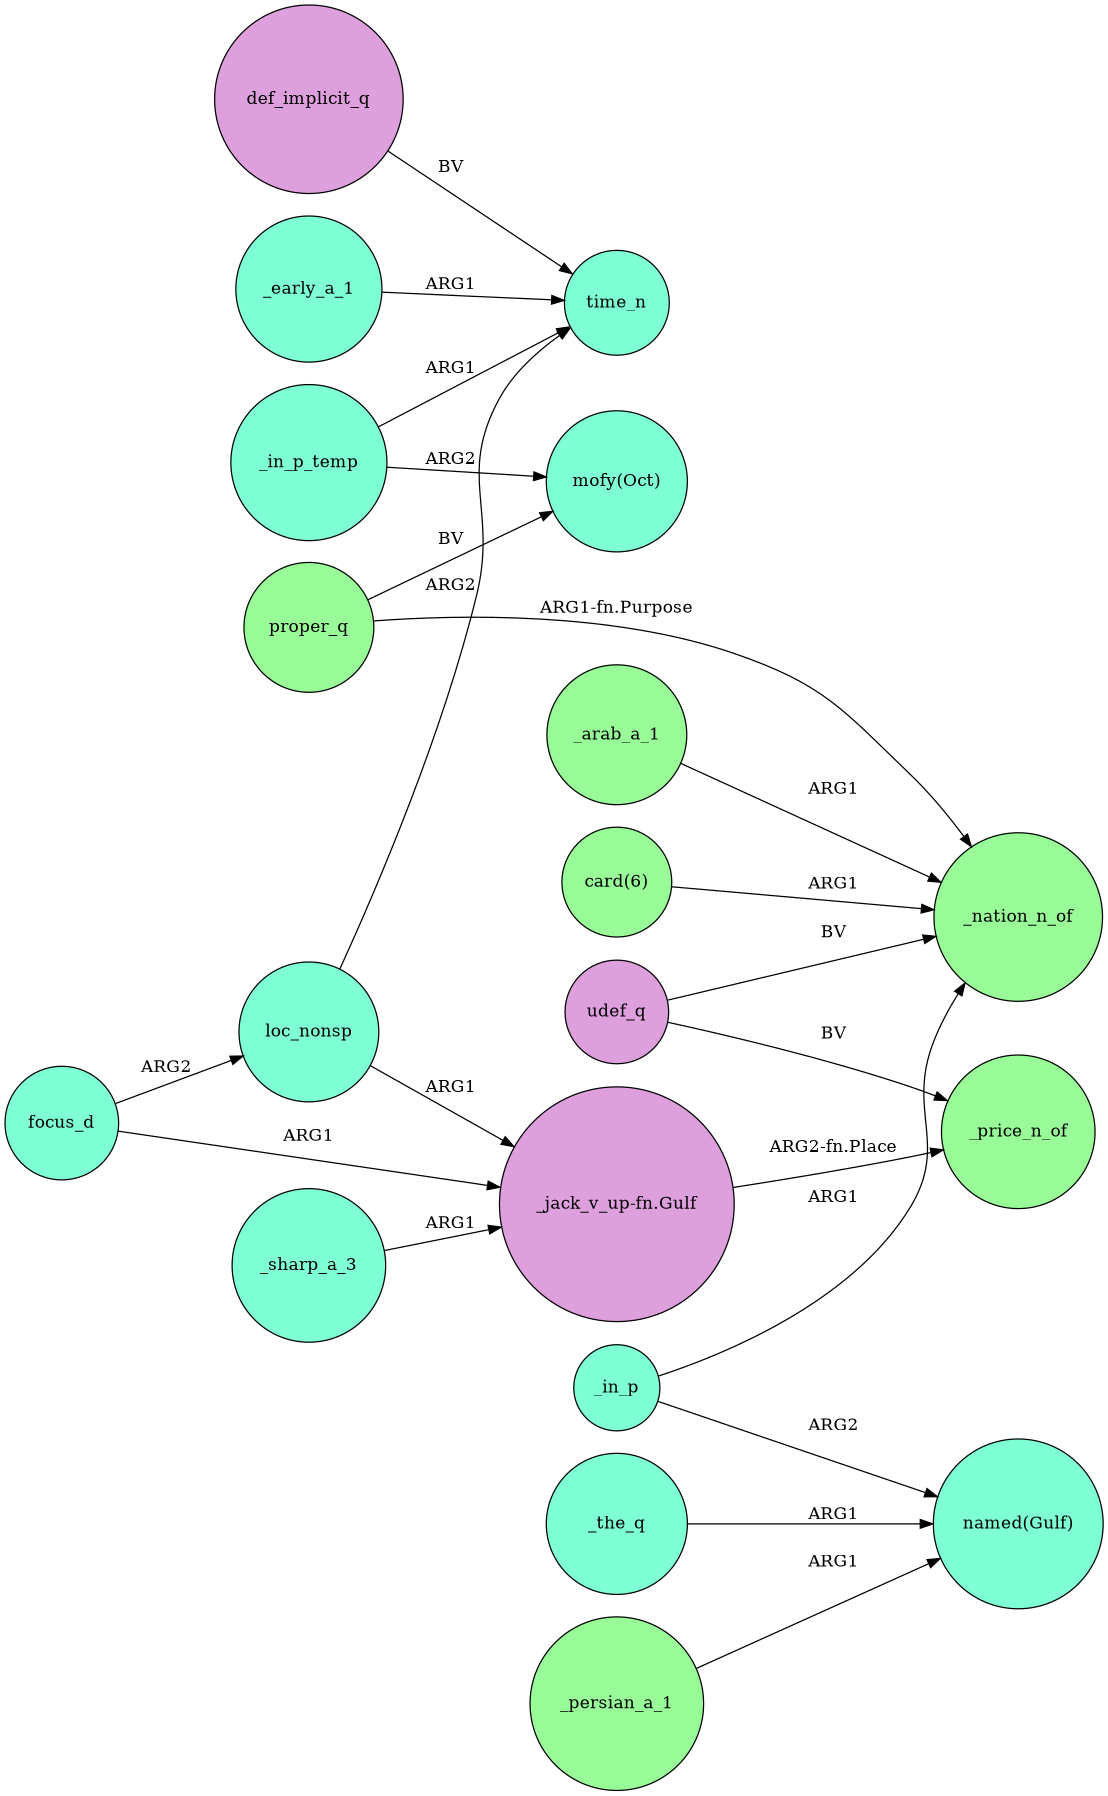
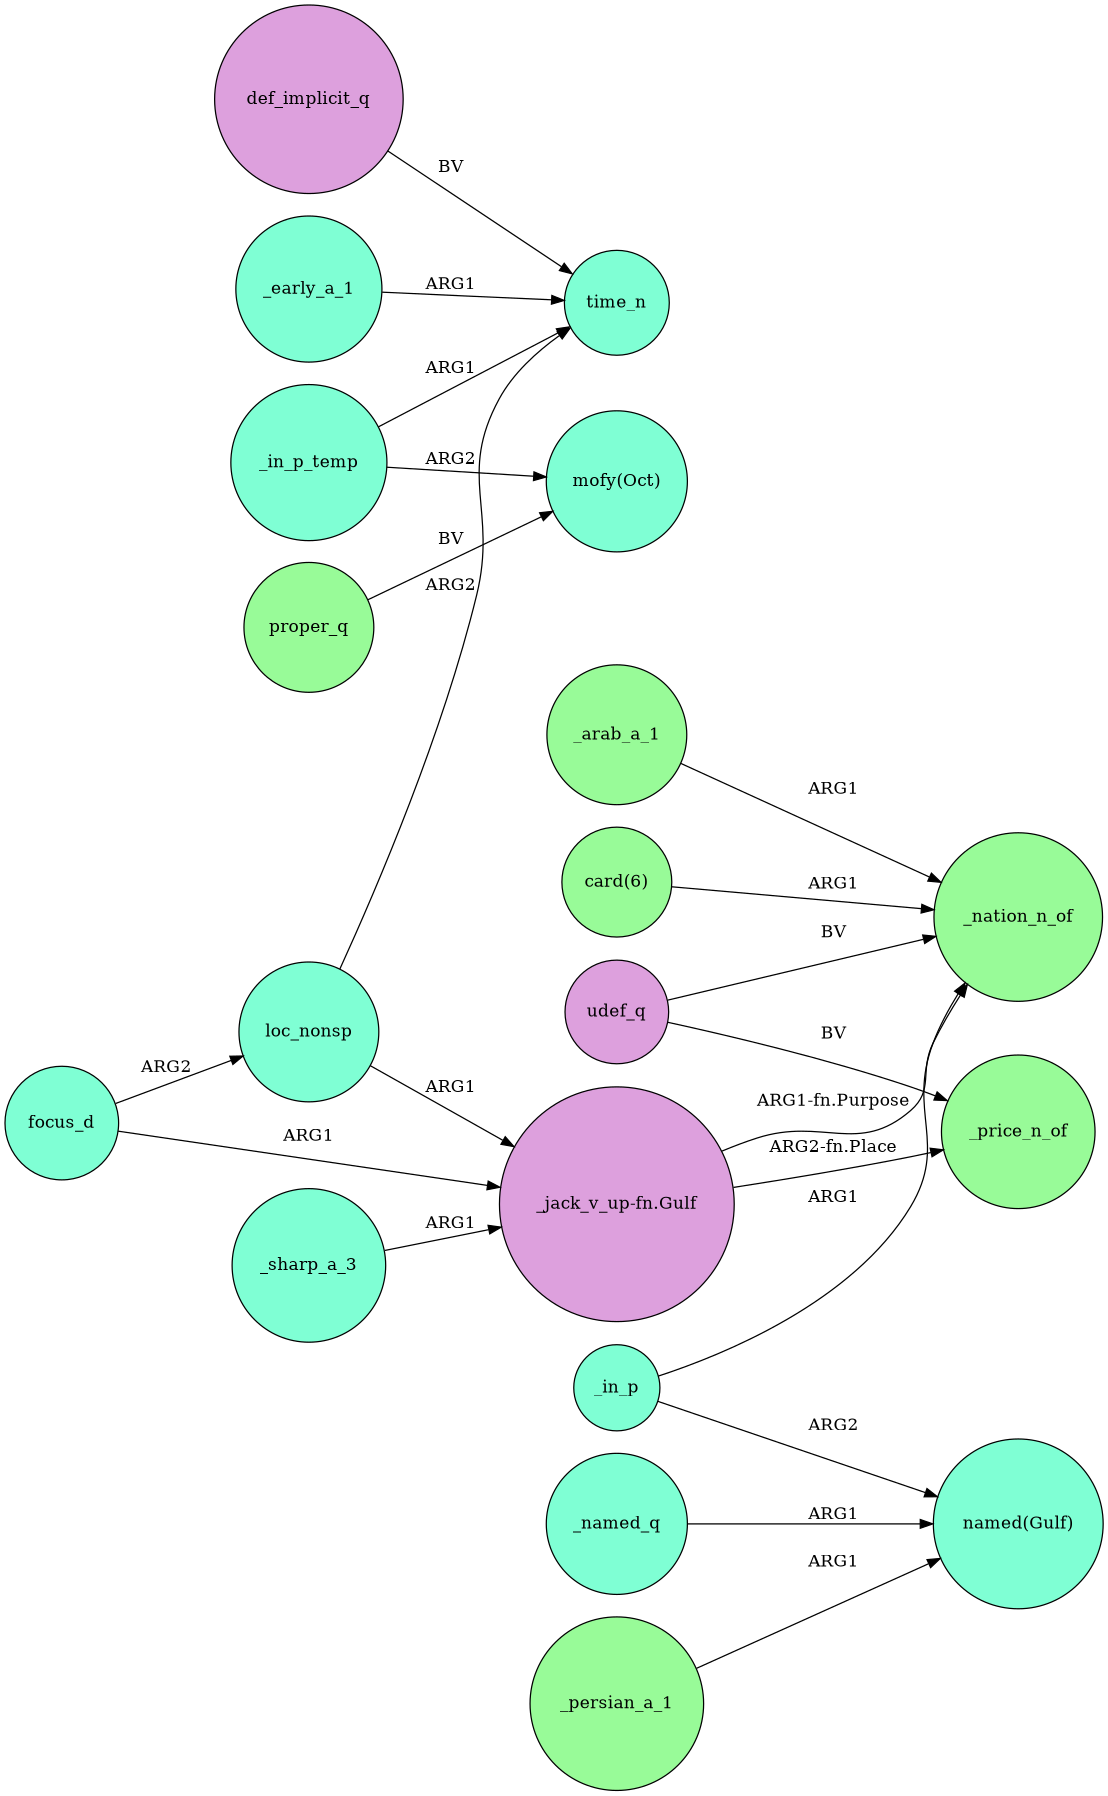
(703, 644) -> (881, 1128)
(617, 1524) -> (617, 1524)
